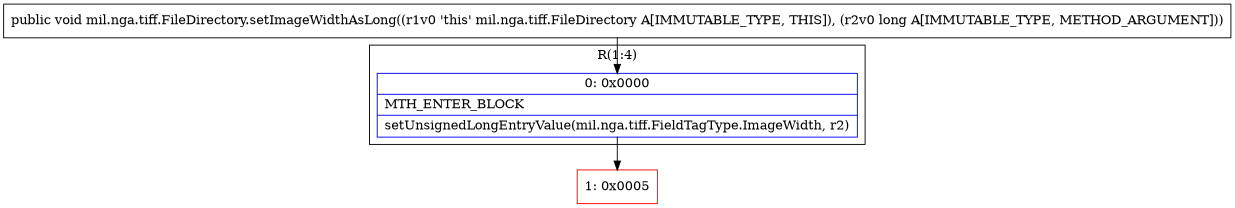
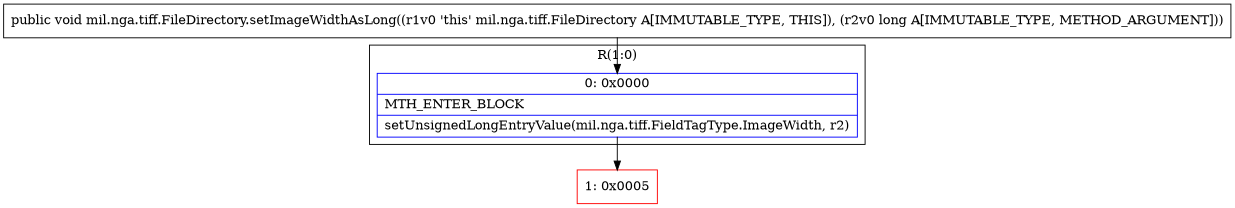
(617, 56) -> (617, 56)
